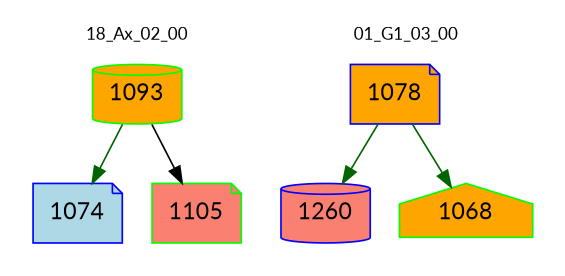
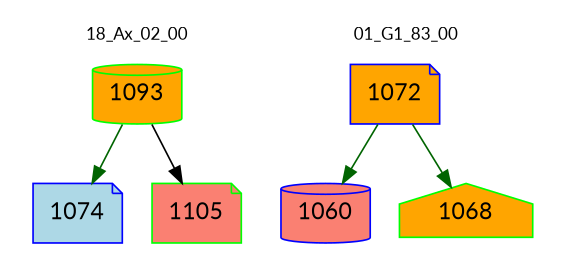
(407, 36) -> (407, 36)
(395, 94) -> (395, 94)
(326, 213) -> (326, 213)
